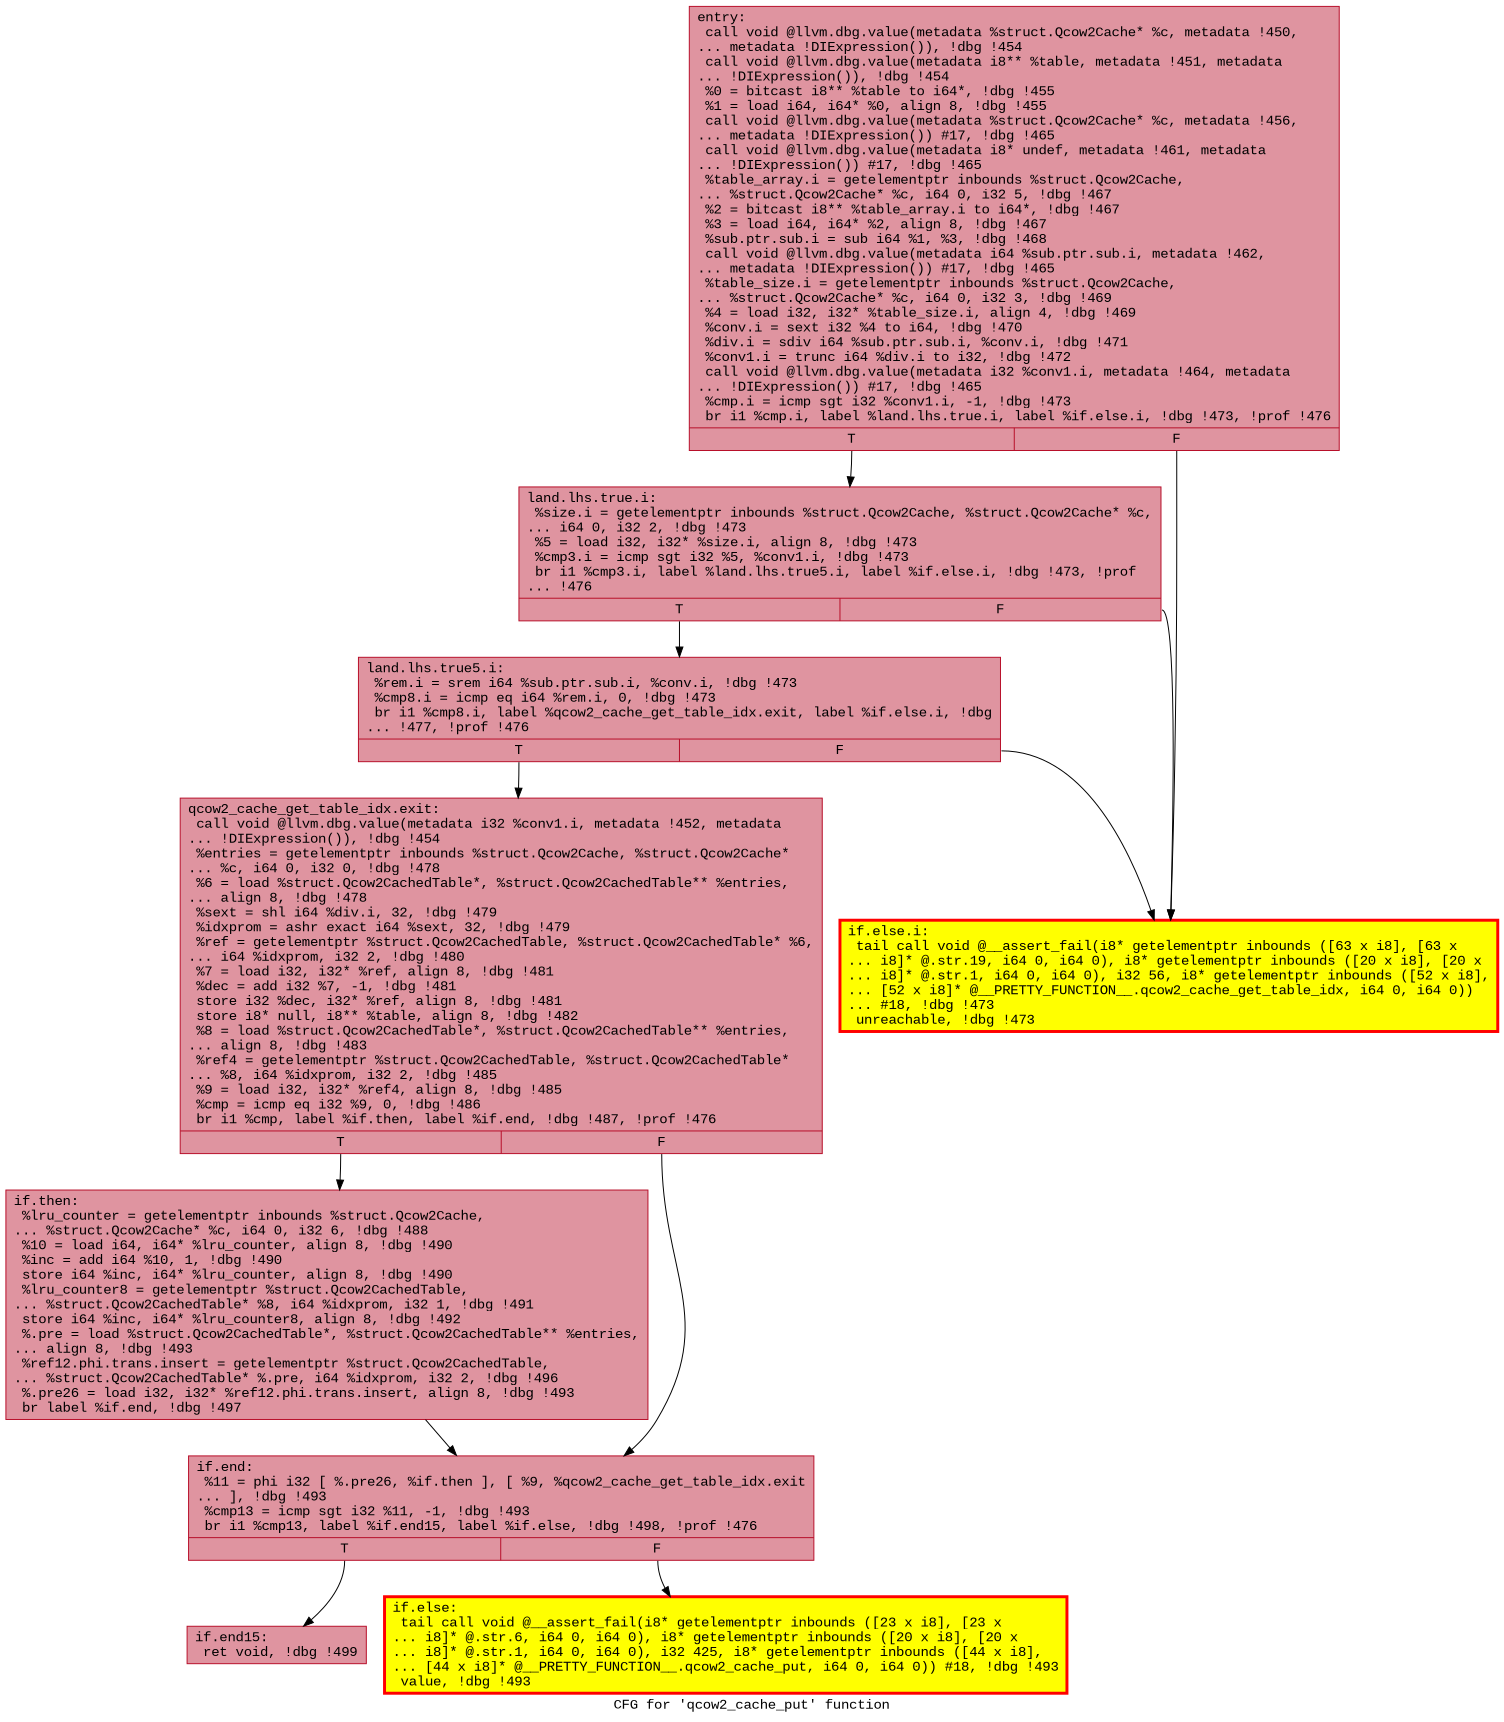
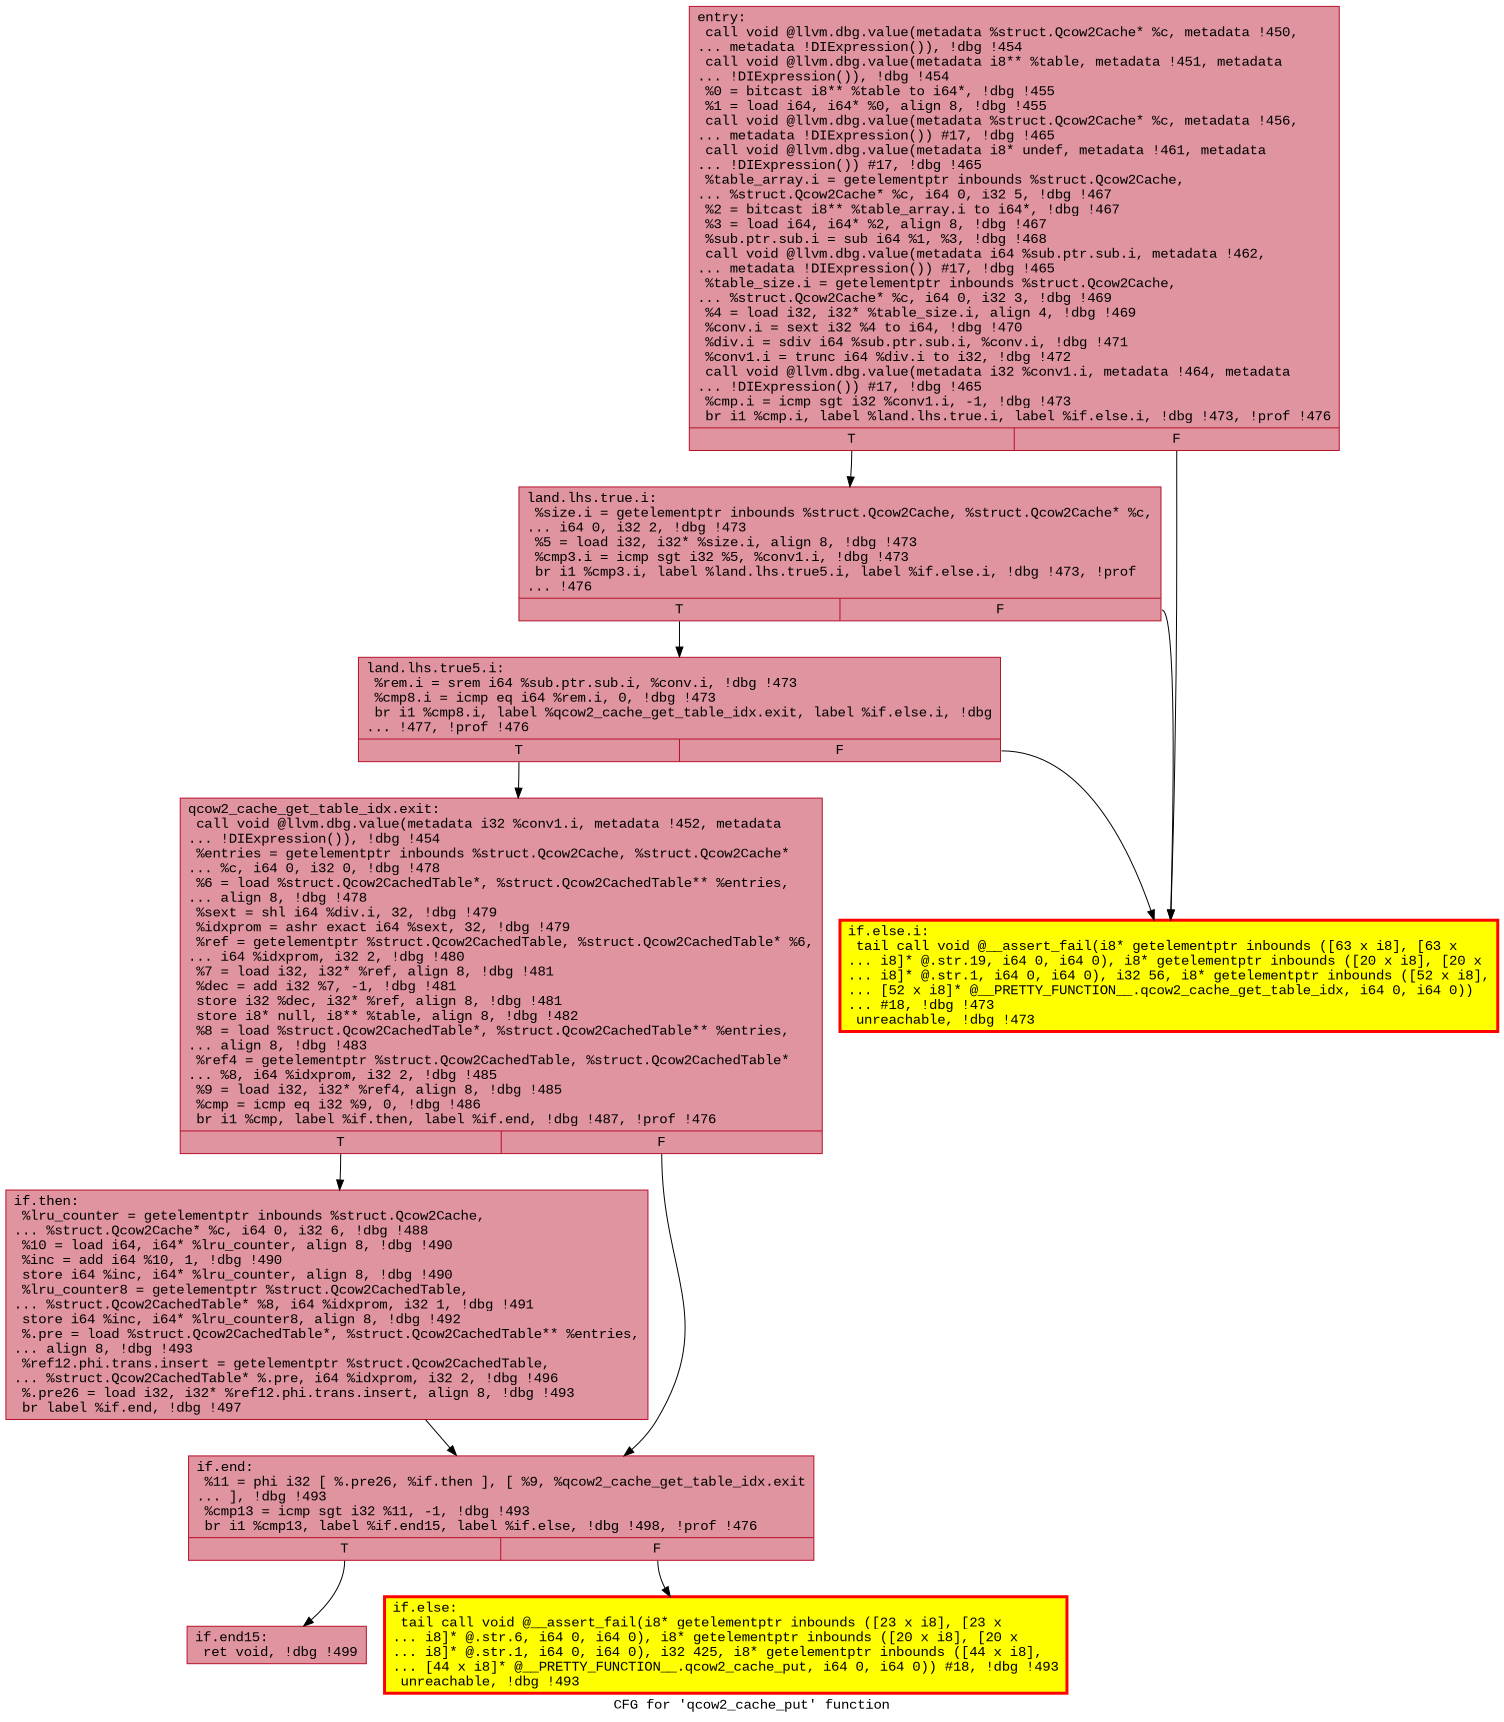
(462, 1681) -> (486, 1681)
